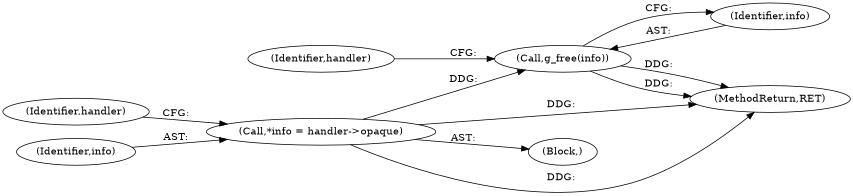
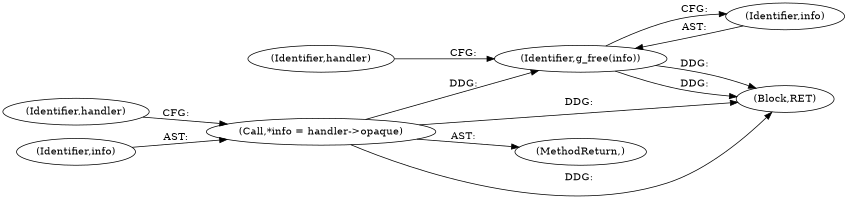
(563, 59) -> (581, 59)
(770, 99) -> (785, 99)
(563, 152) -> (581, 152)
